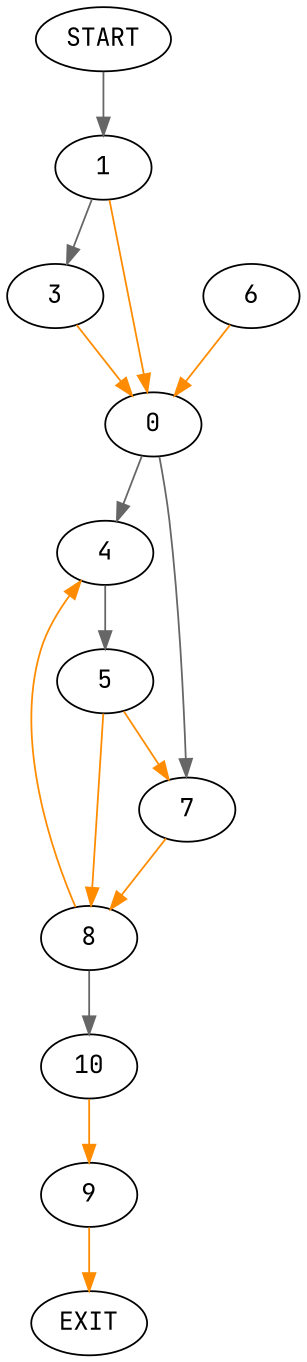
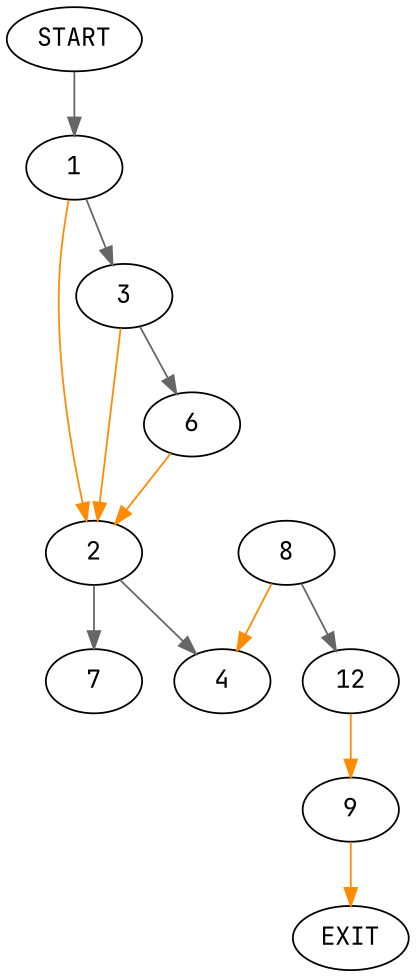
none -> (154, 352)
(153, 424) -> (94, 553)
(105, 681) -> none
(144, 867) -> none
(89, 1066) -> (351, 681)
